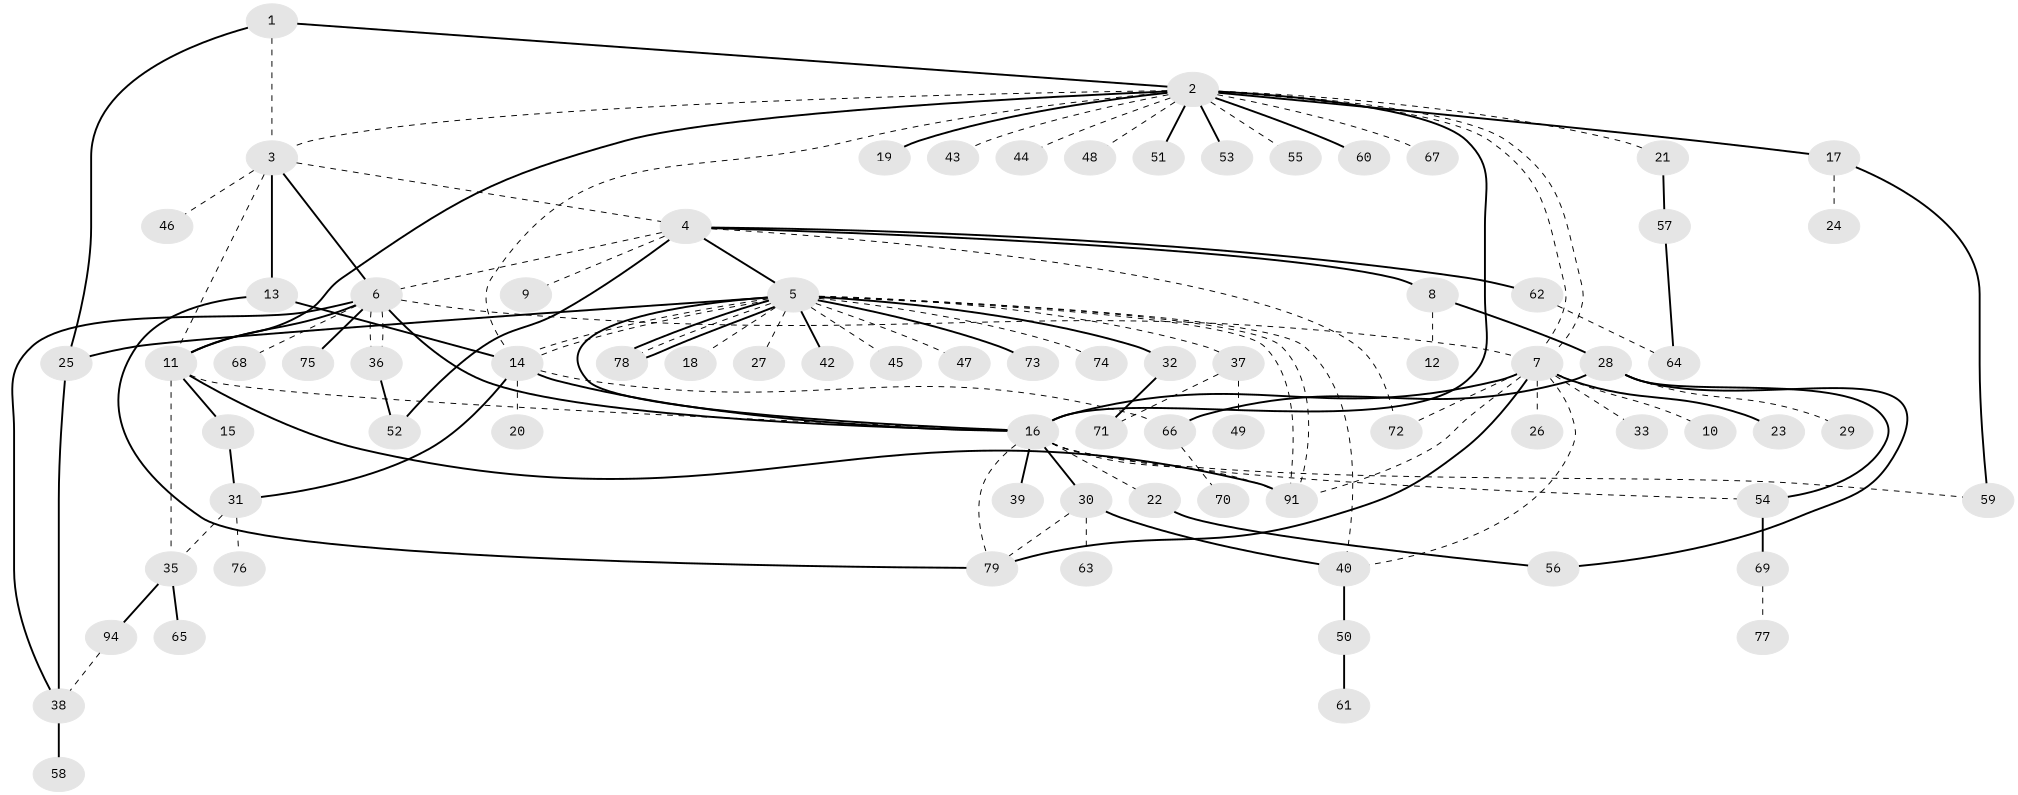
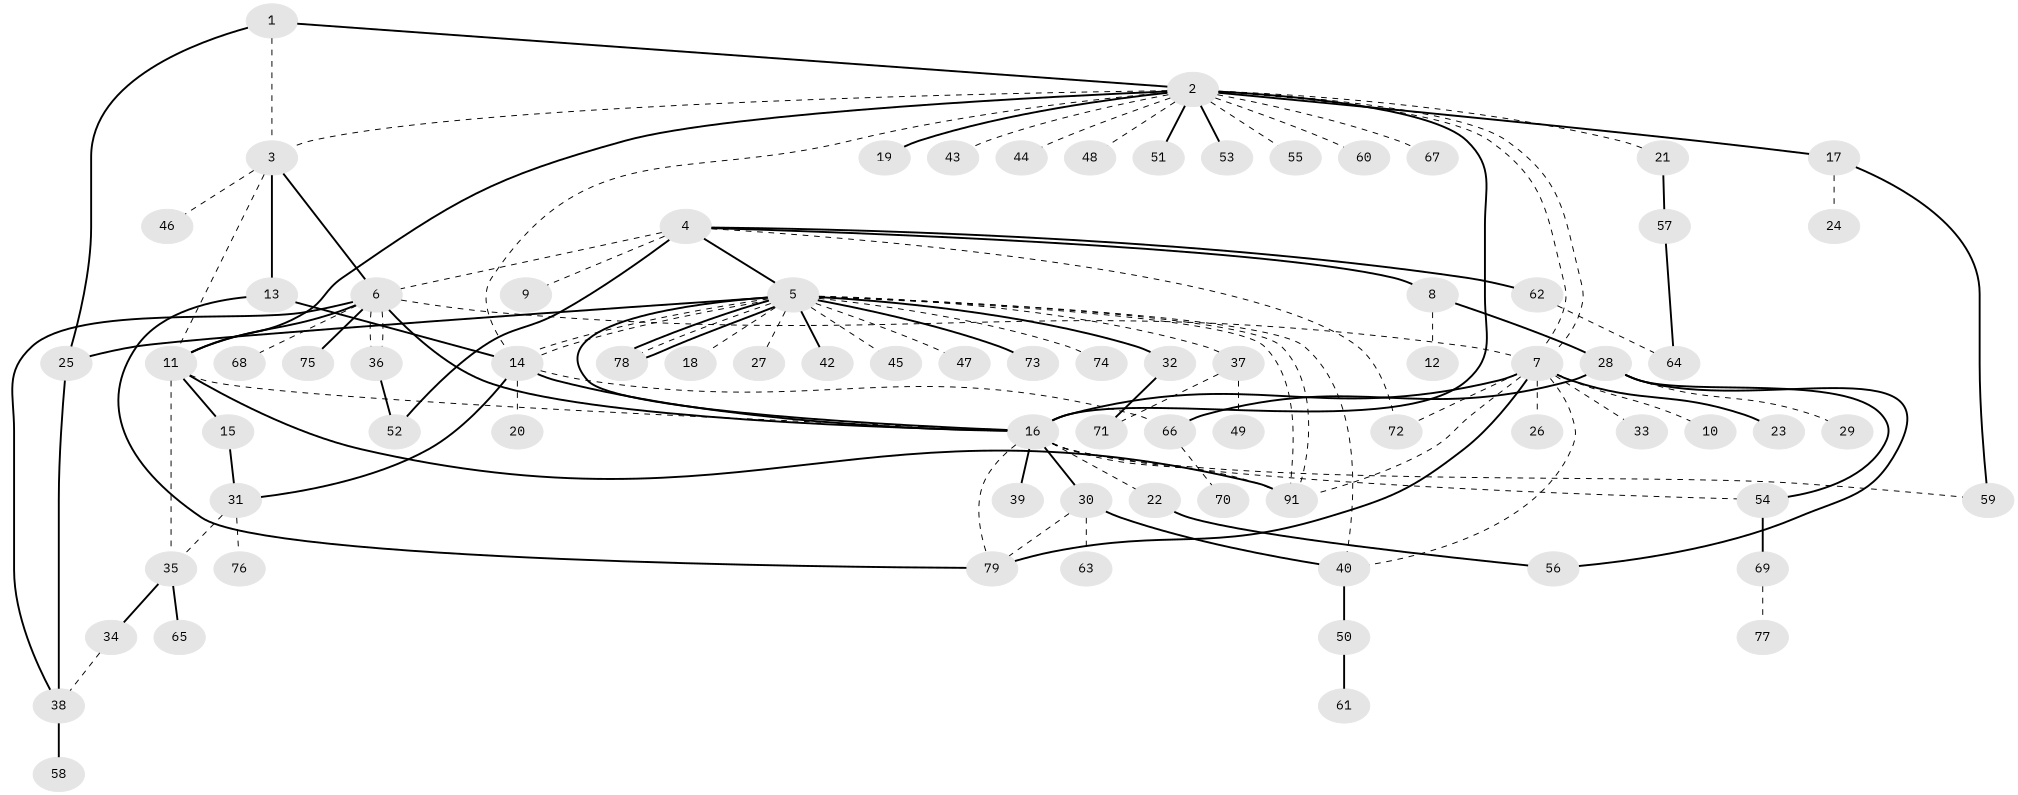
(1280, 121) -> (1280, 121)
(461, 189) -> none
(111, 637) -> (111, 637)
